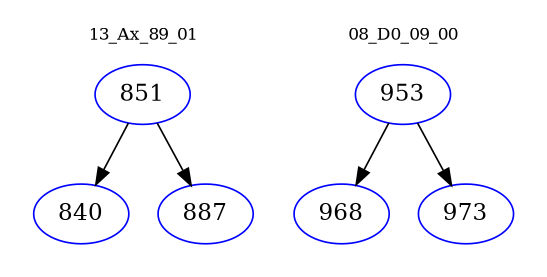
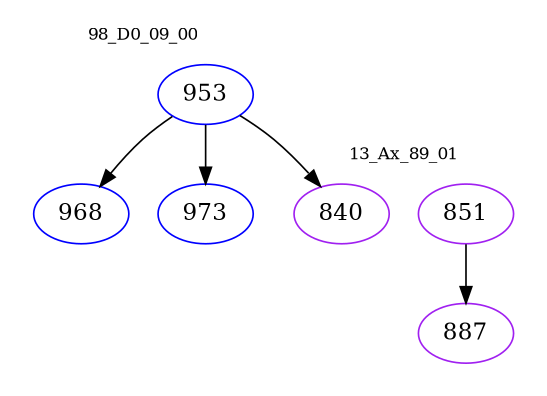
(404, 36) -> (143, 36)
(143, 95) -> (466, 214)
(116, 146) -> (292, 156)
(81, 214) -> (342, 214)
(206, 214) -> (466, 333)
